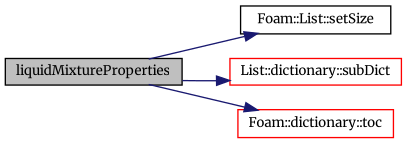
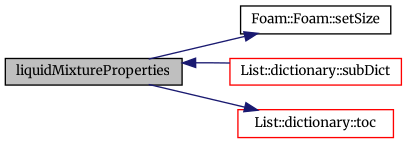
(316, 20) -> (316, 20)
(199, 81) -> (213, 63)
(316, 124) -> (316, 124)
